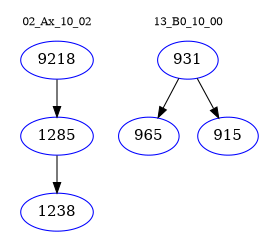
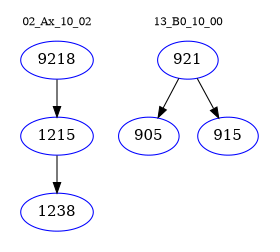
(188, 60) -> (188, 60)
(57, 136) -> (57, 136)
(149, 136) -> (149, 136)
